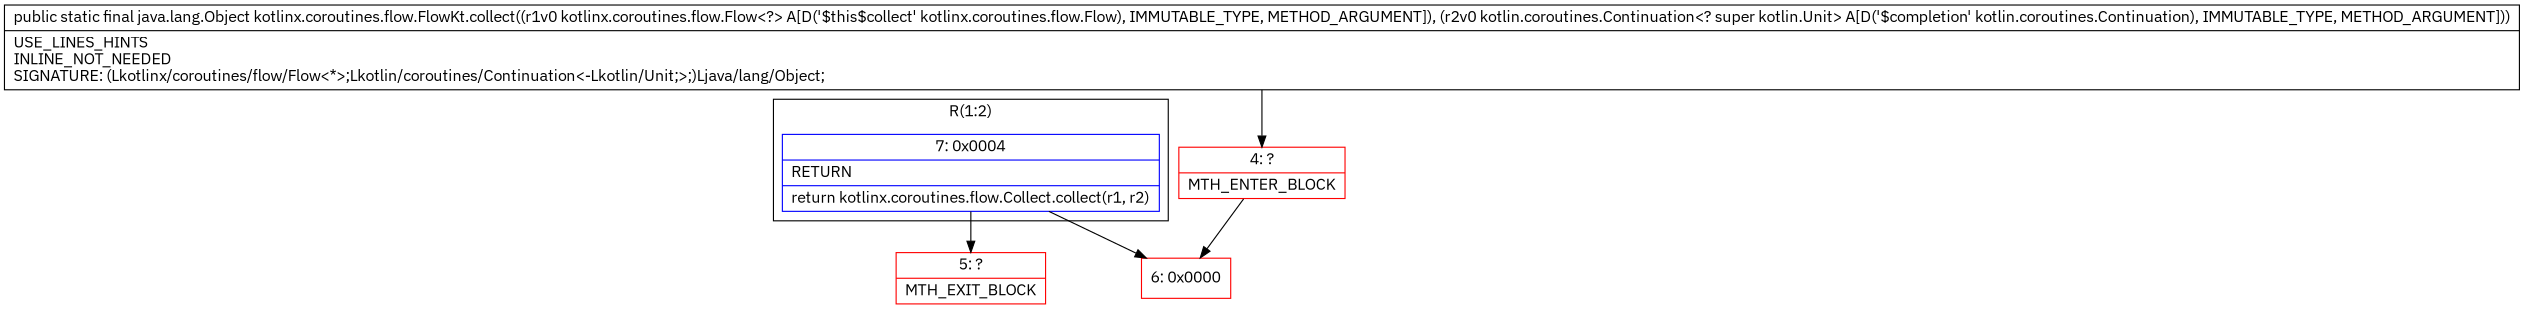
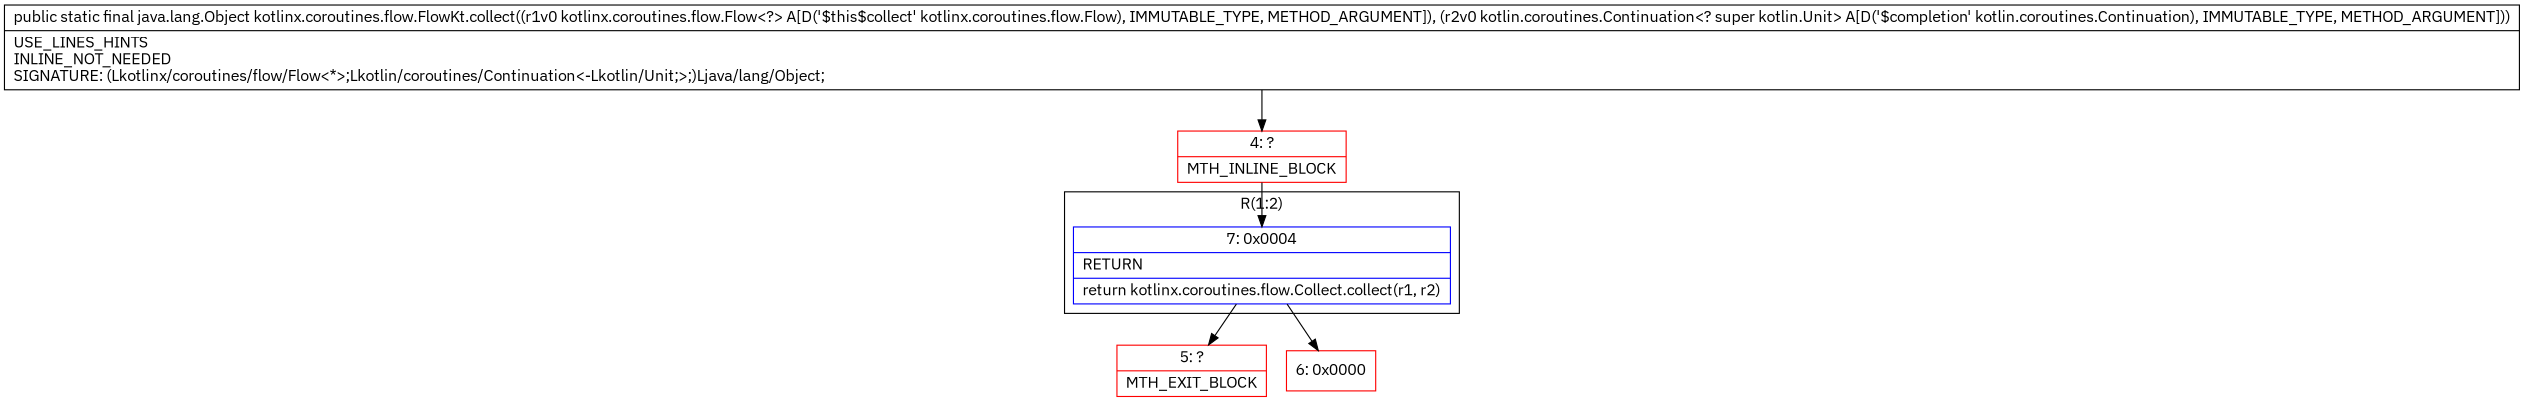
(1262, 185) -> (1262, 169)
(1225, 224) -> (1262, 199)
